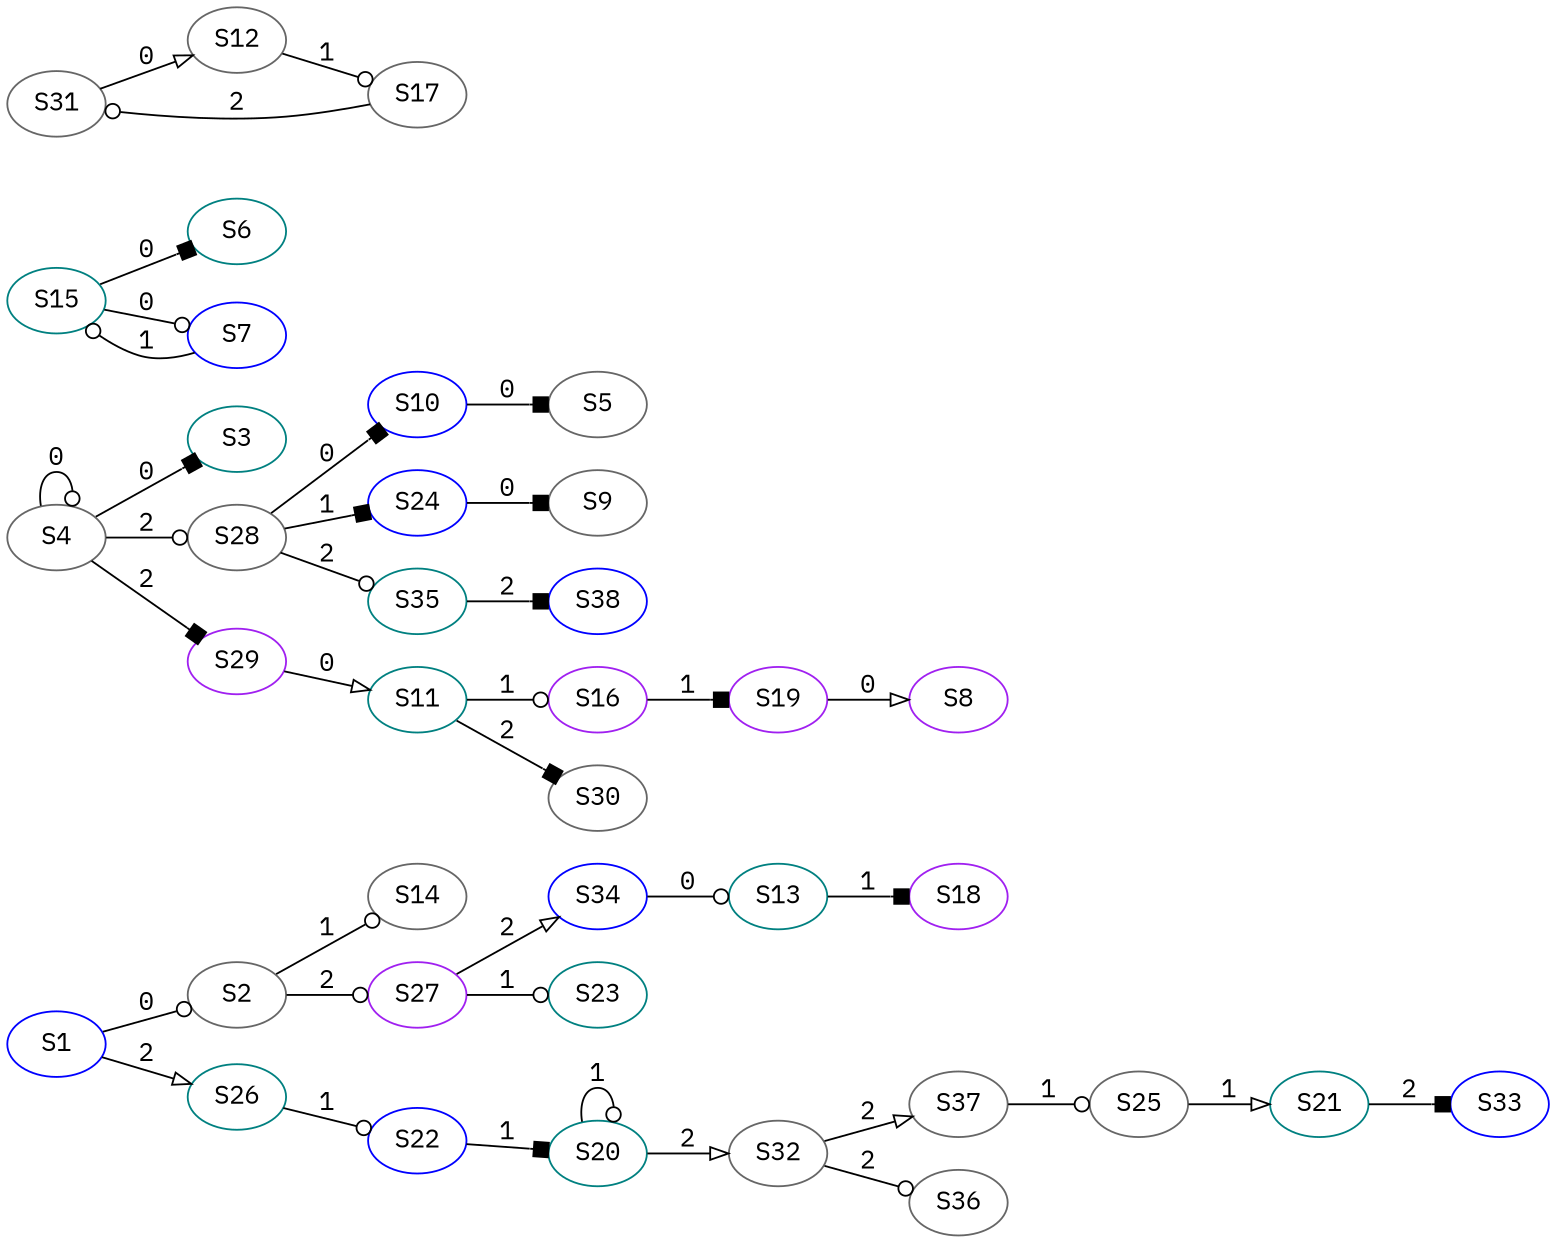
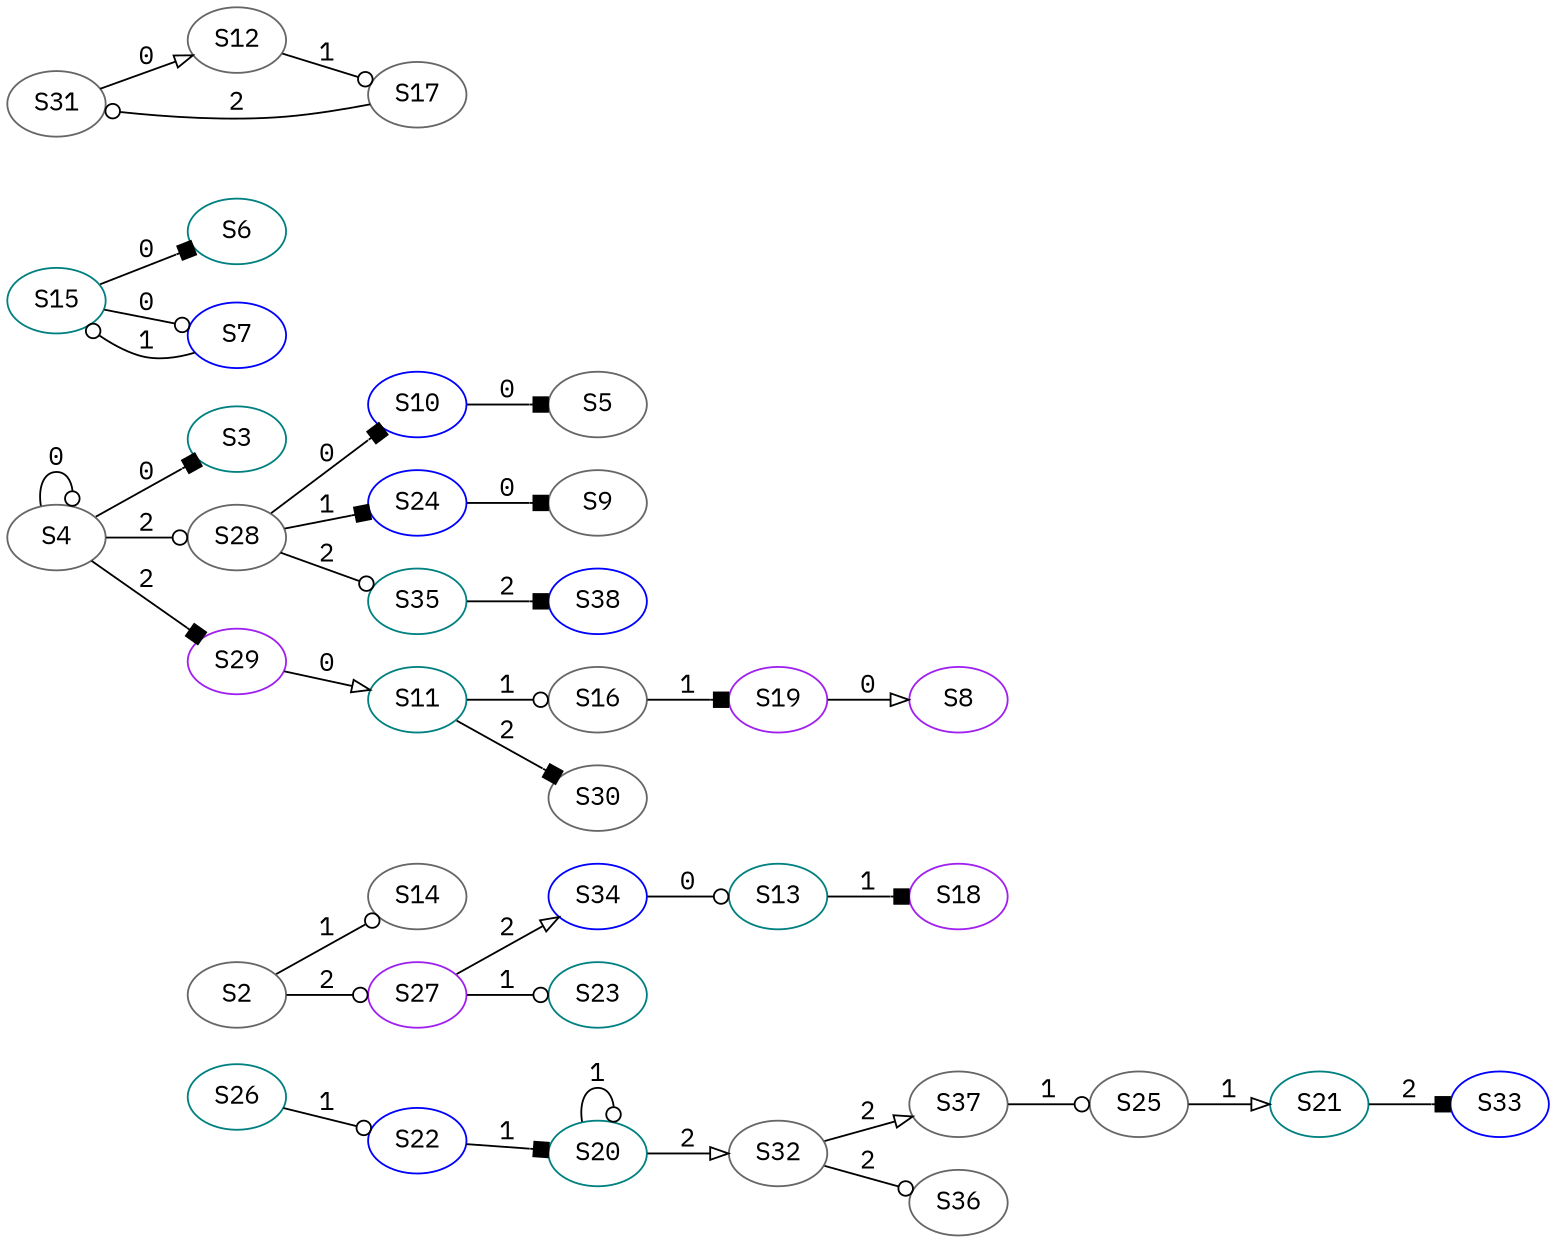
(598, 700) -> (598, 700)
(56, 1044) -> none
